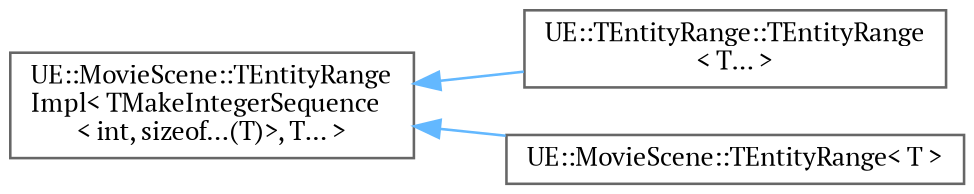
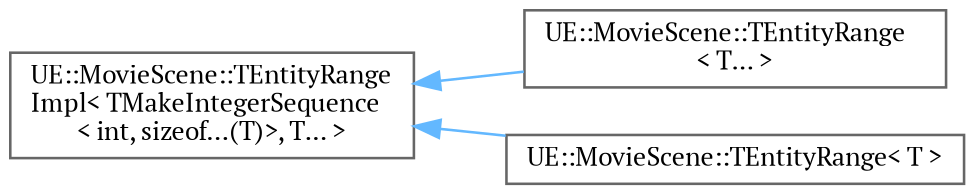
(735, 49) -> (735, 49)
